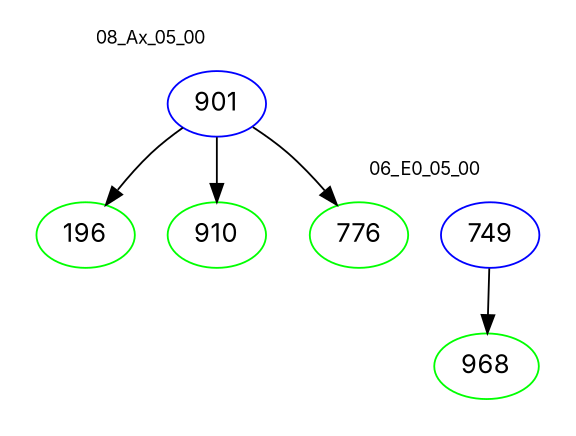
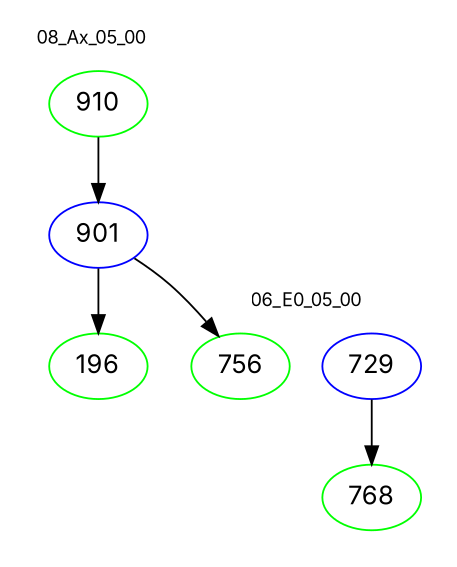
(217, 161) -> (98, 161)
(359, 235) -> (241, 366)
(490, 235) -> (372, 366)
(487, 366) -> (372, 497)
